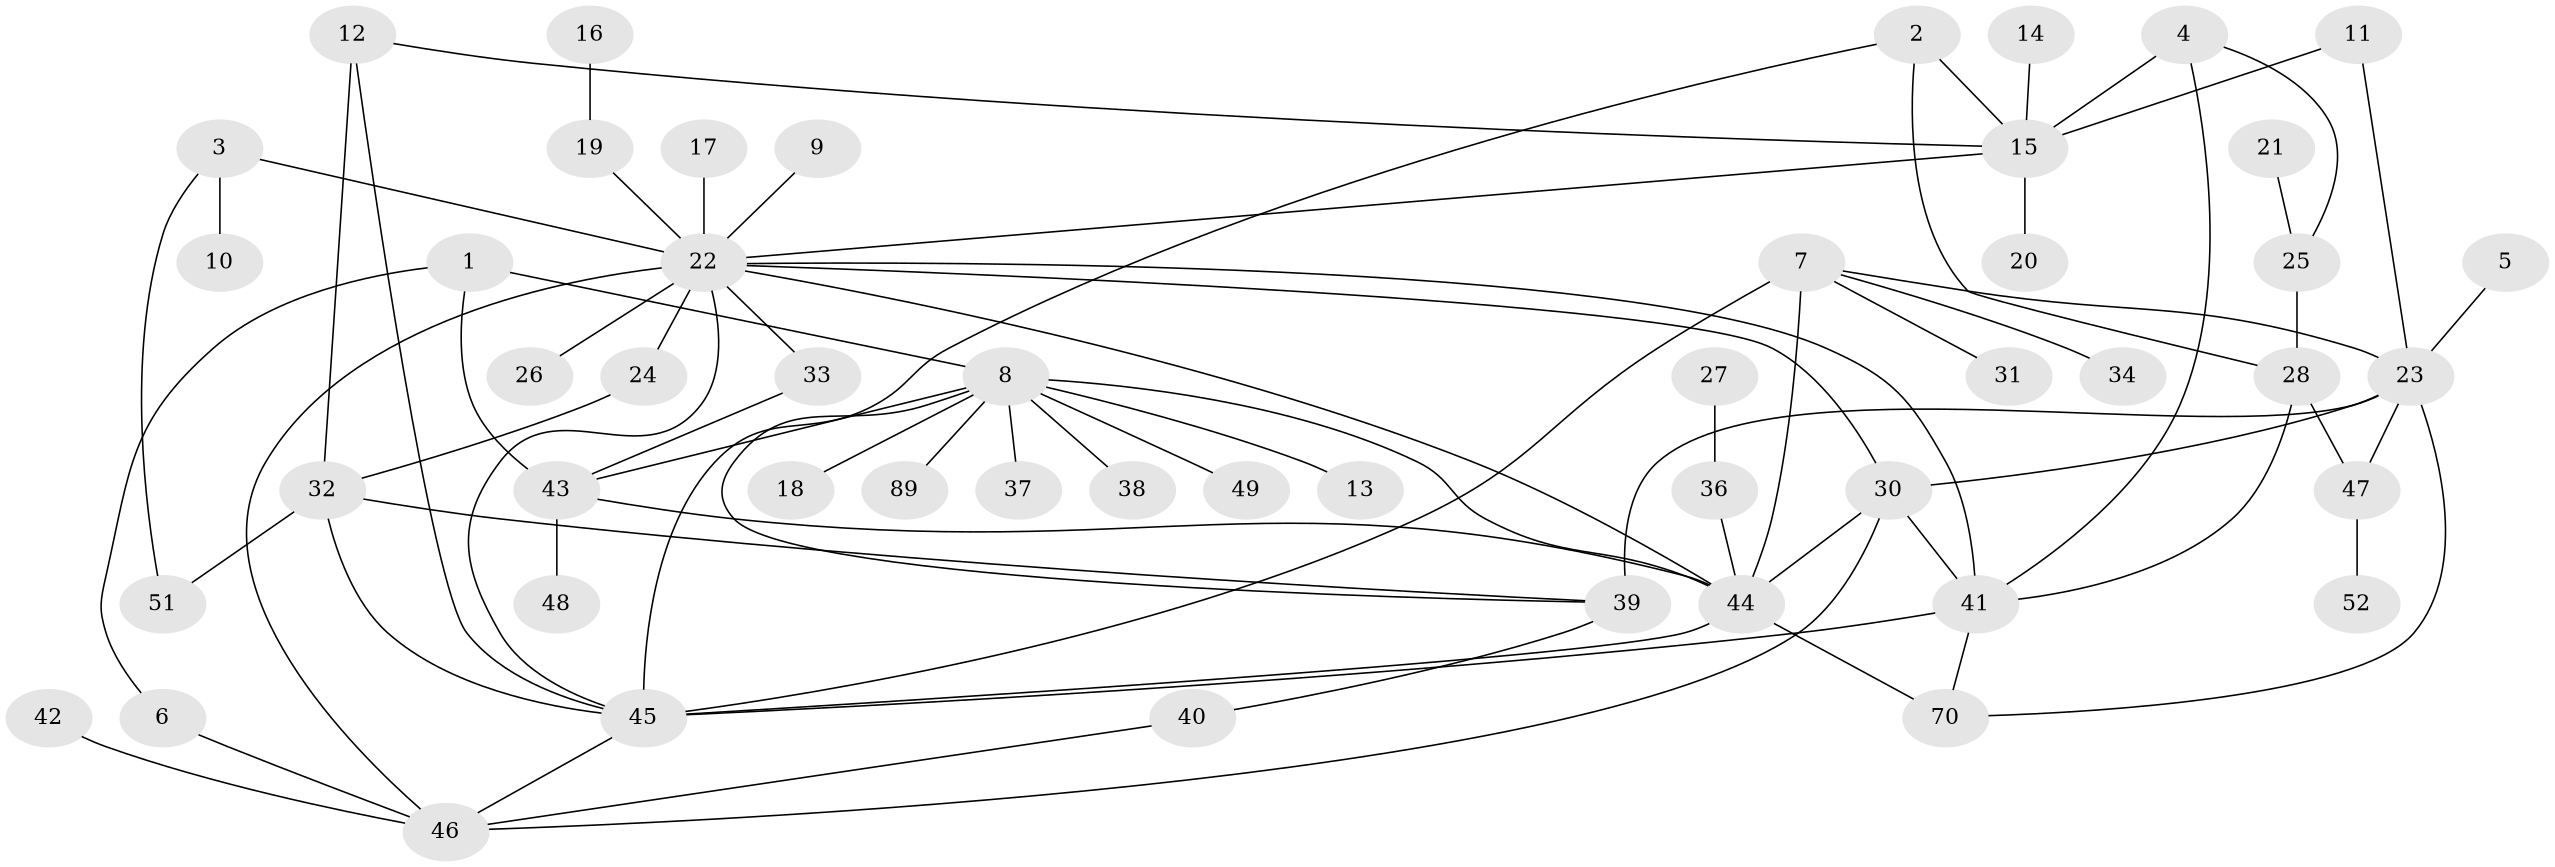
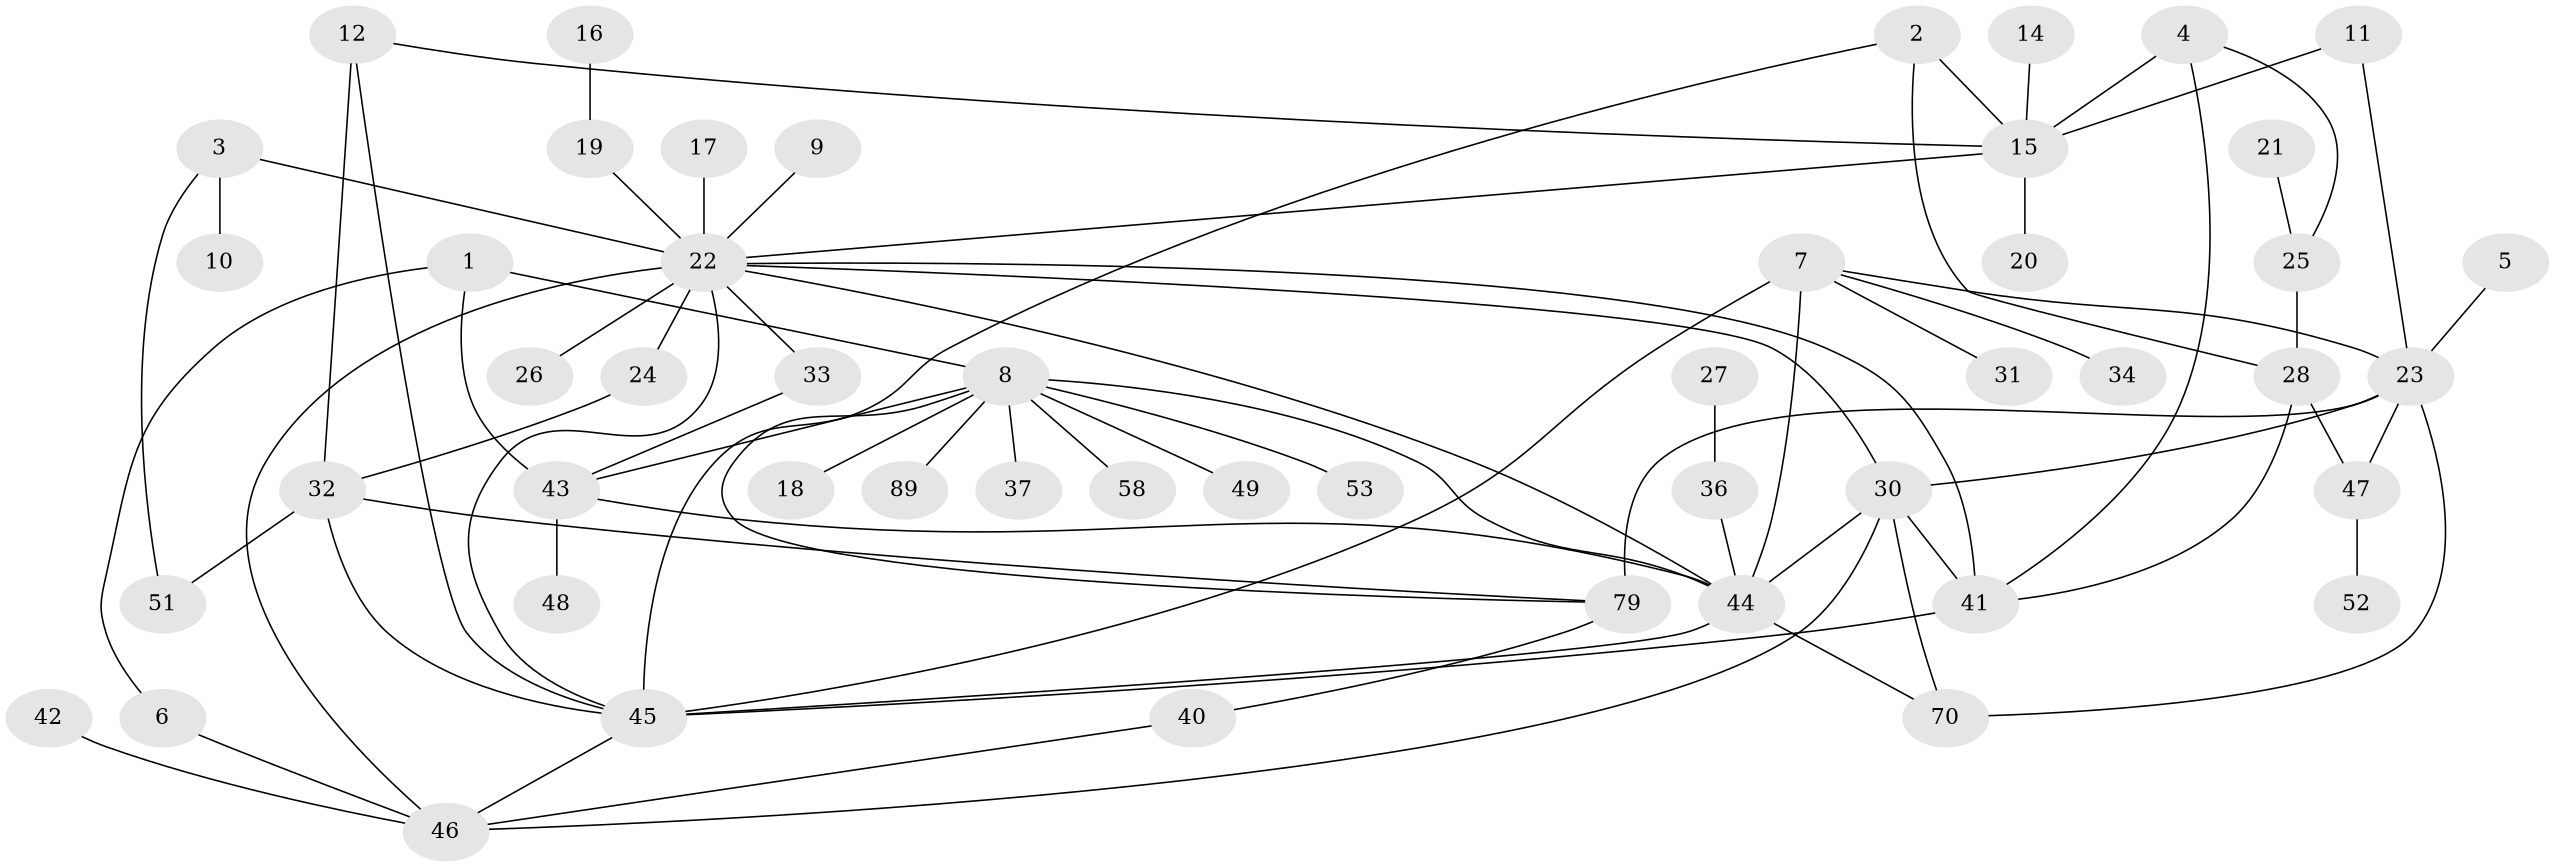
(1133, 490) -> (1133, 490)
(1360, 490) -> (1360, 490)
(1628, 604) -> (1628, 604)
(1961, 661) -> (1912, 606)
